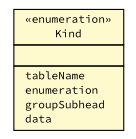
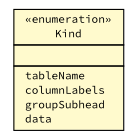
(62, 90) -> (65, 90)
